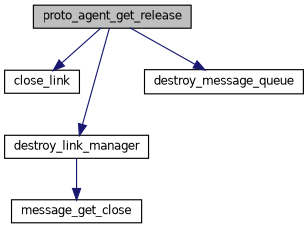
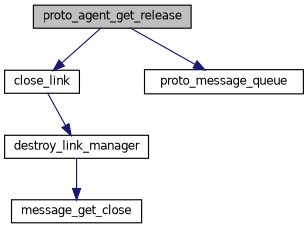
(96, 76) -> (56, 109)
(224, 82) -> (224, 82)
